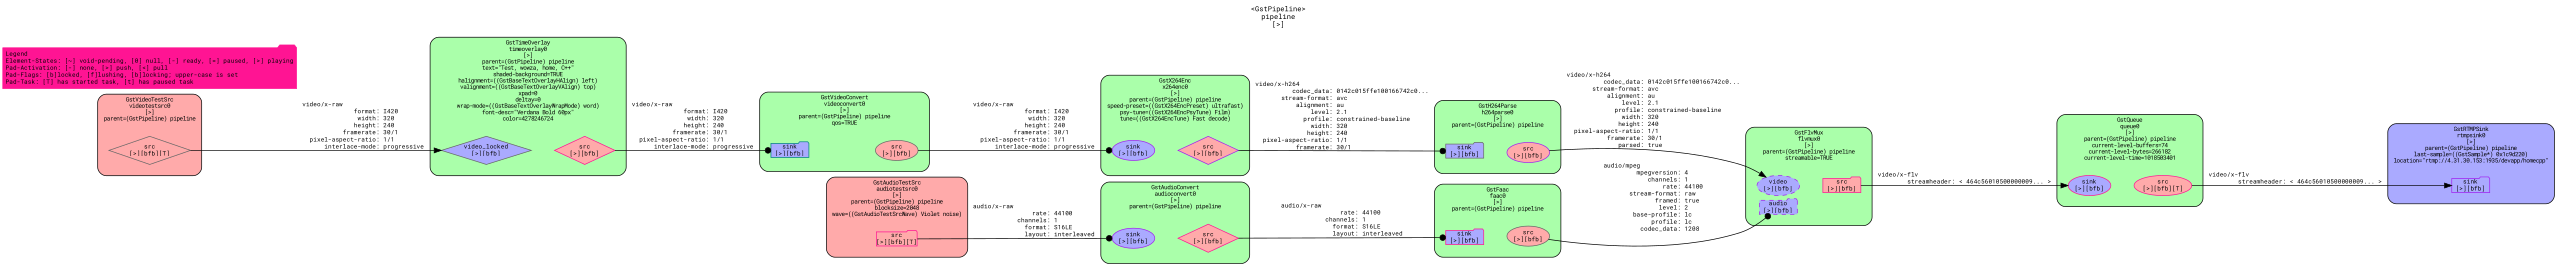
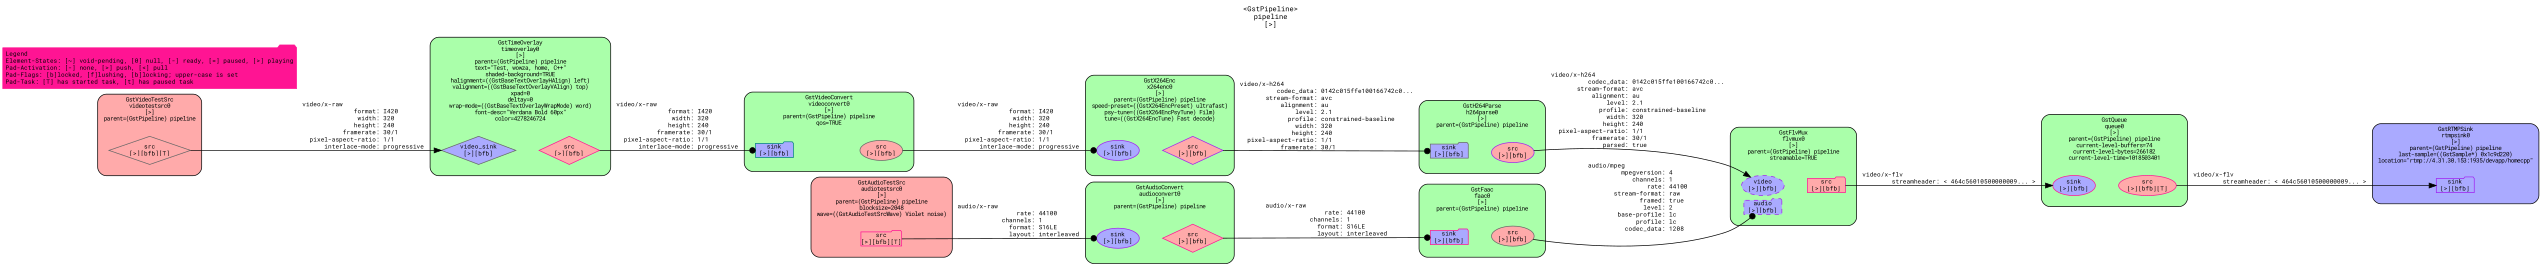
(486, 150) -> (479, 150)
